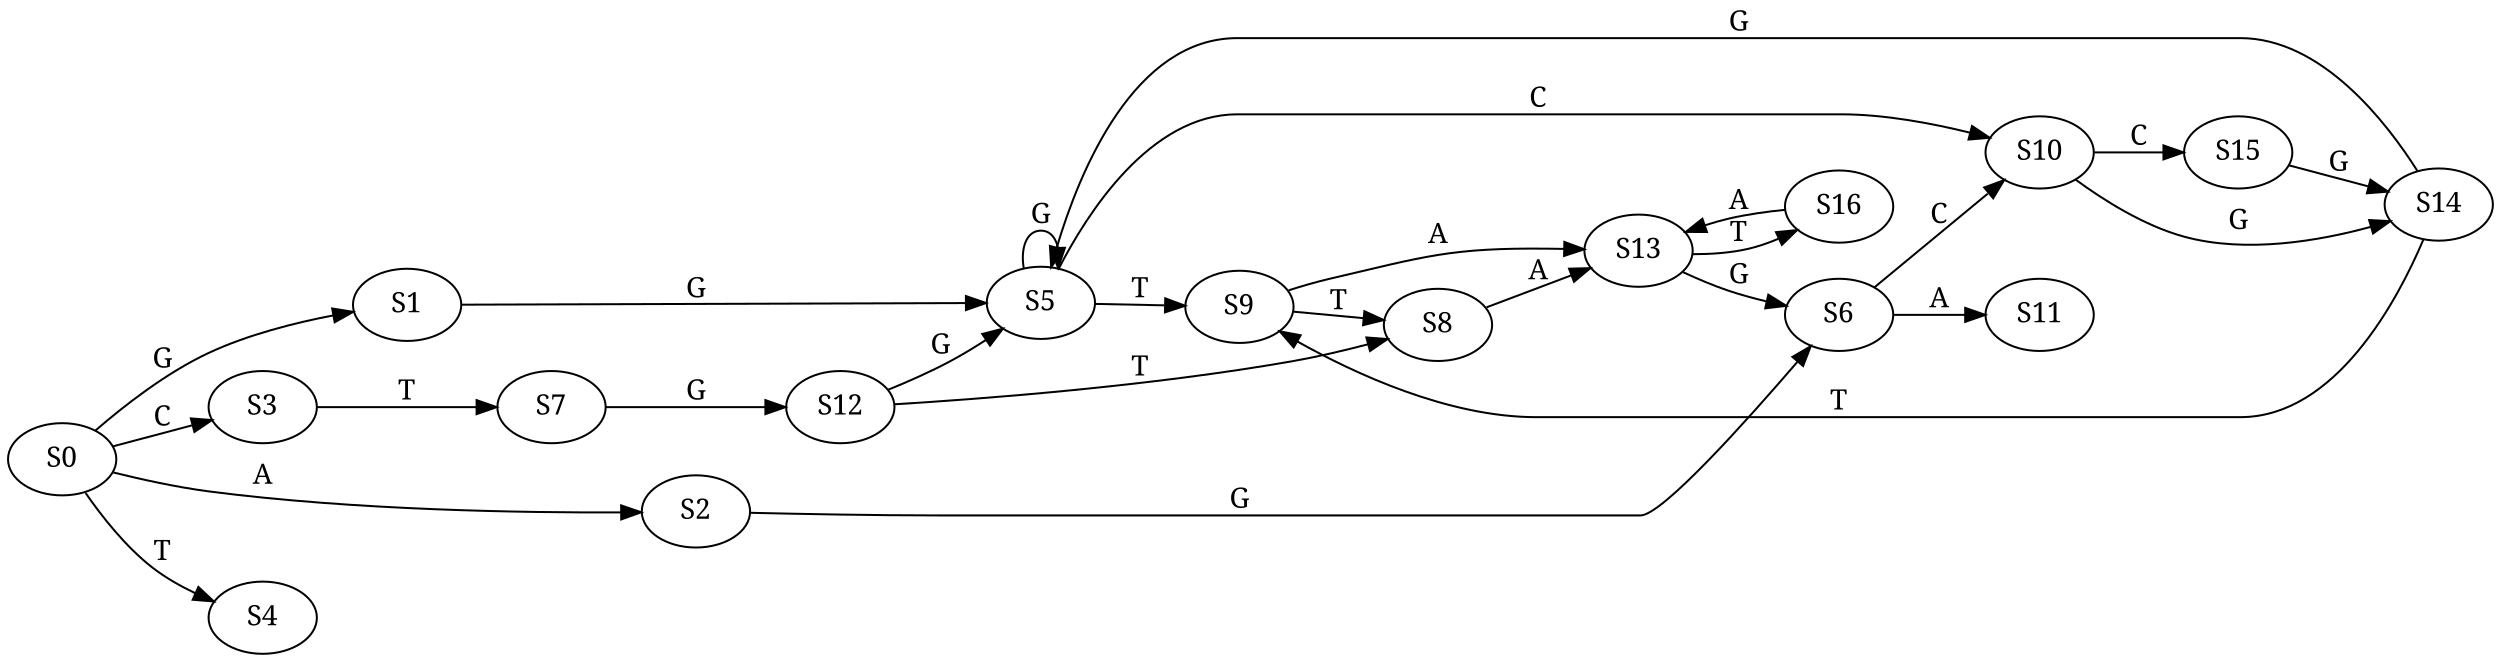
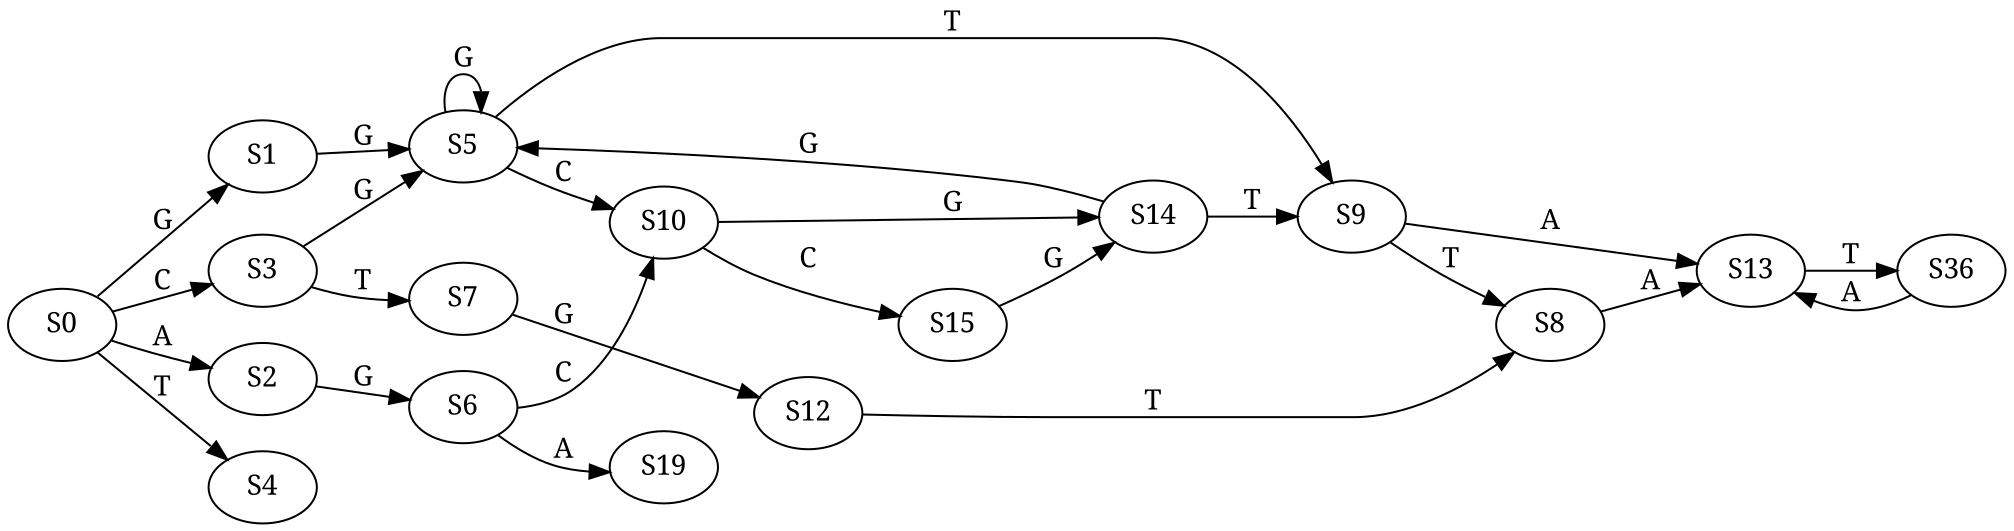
(1839, 207) -> (1951, 271)
(1724, 289) -> none
(2040, 315) -> (664, 467)
(938, 367) -> (354, 214)
